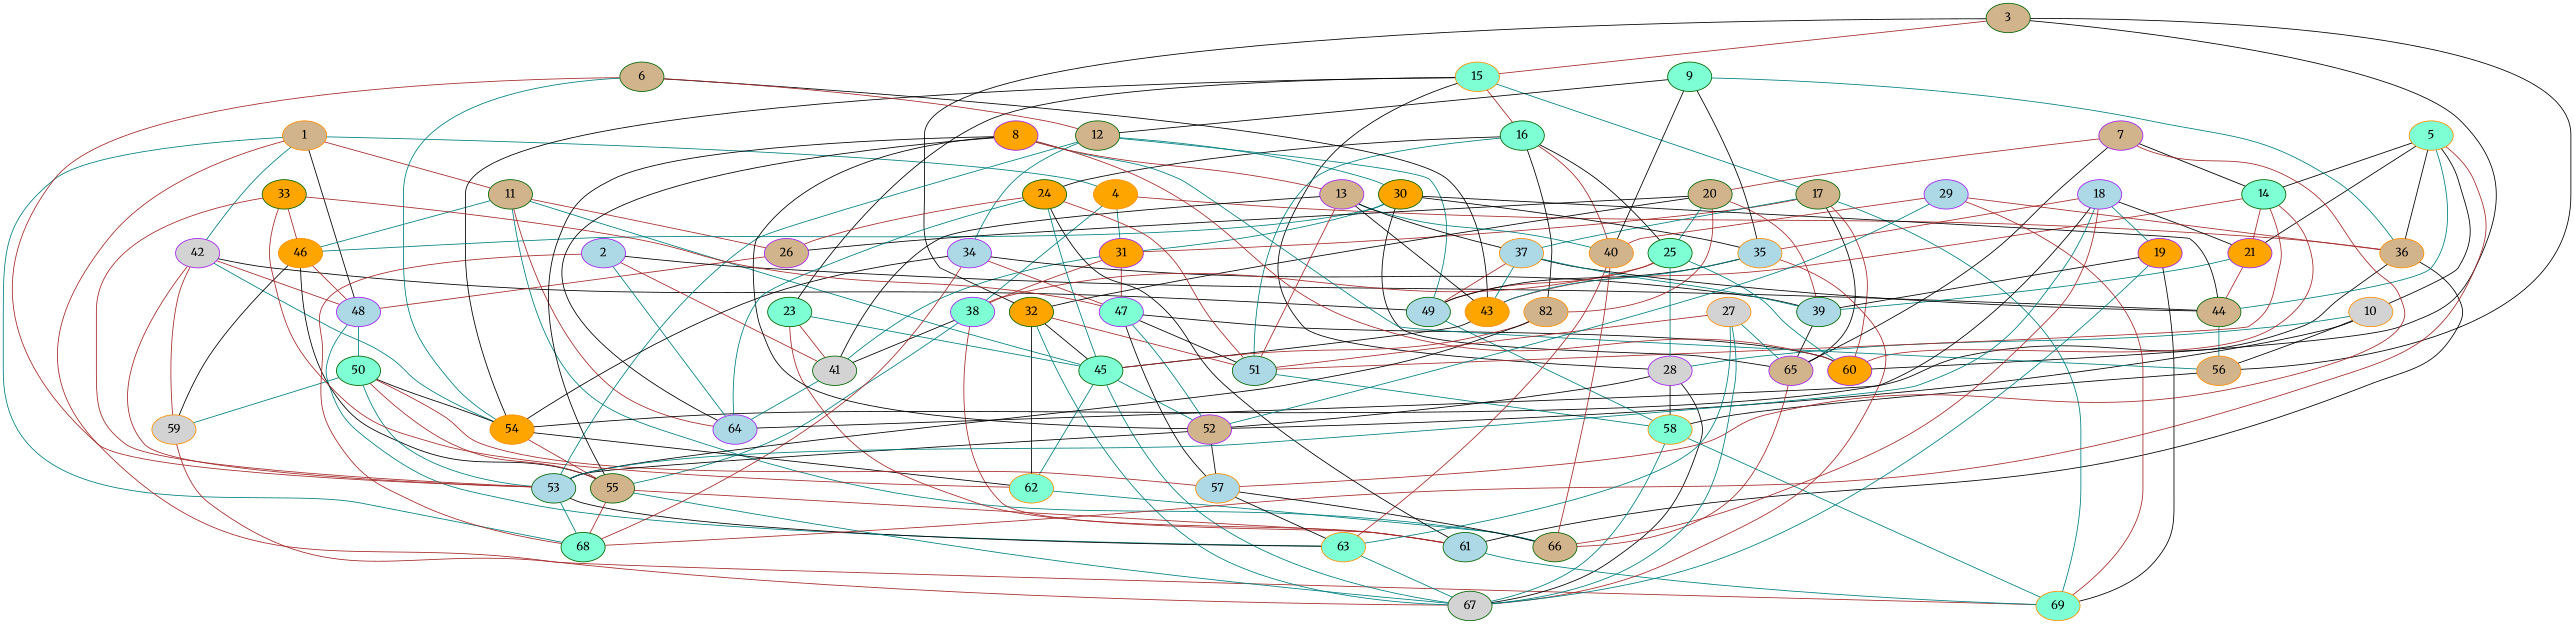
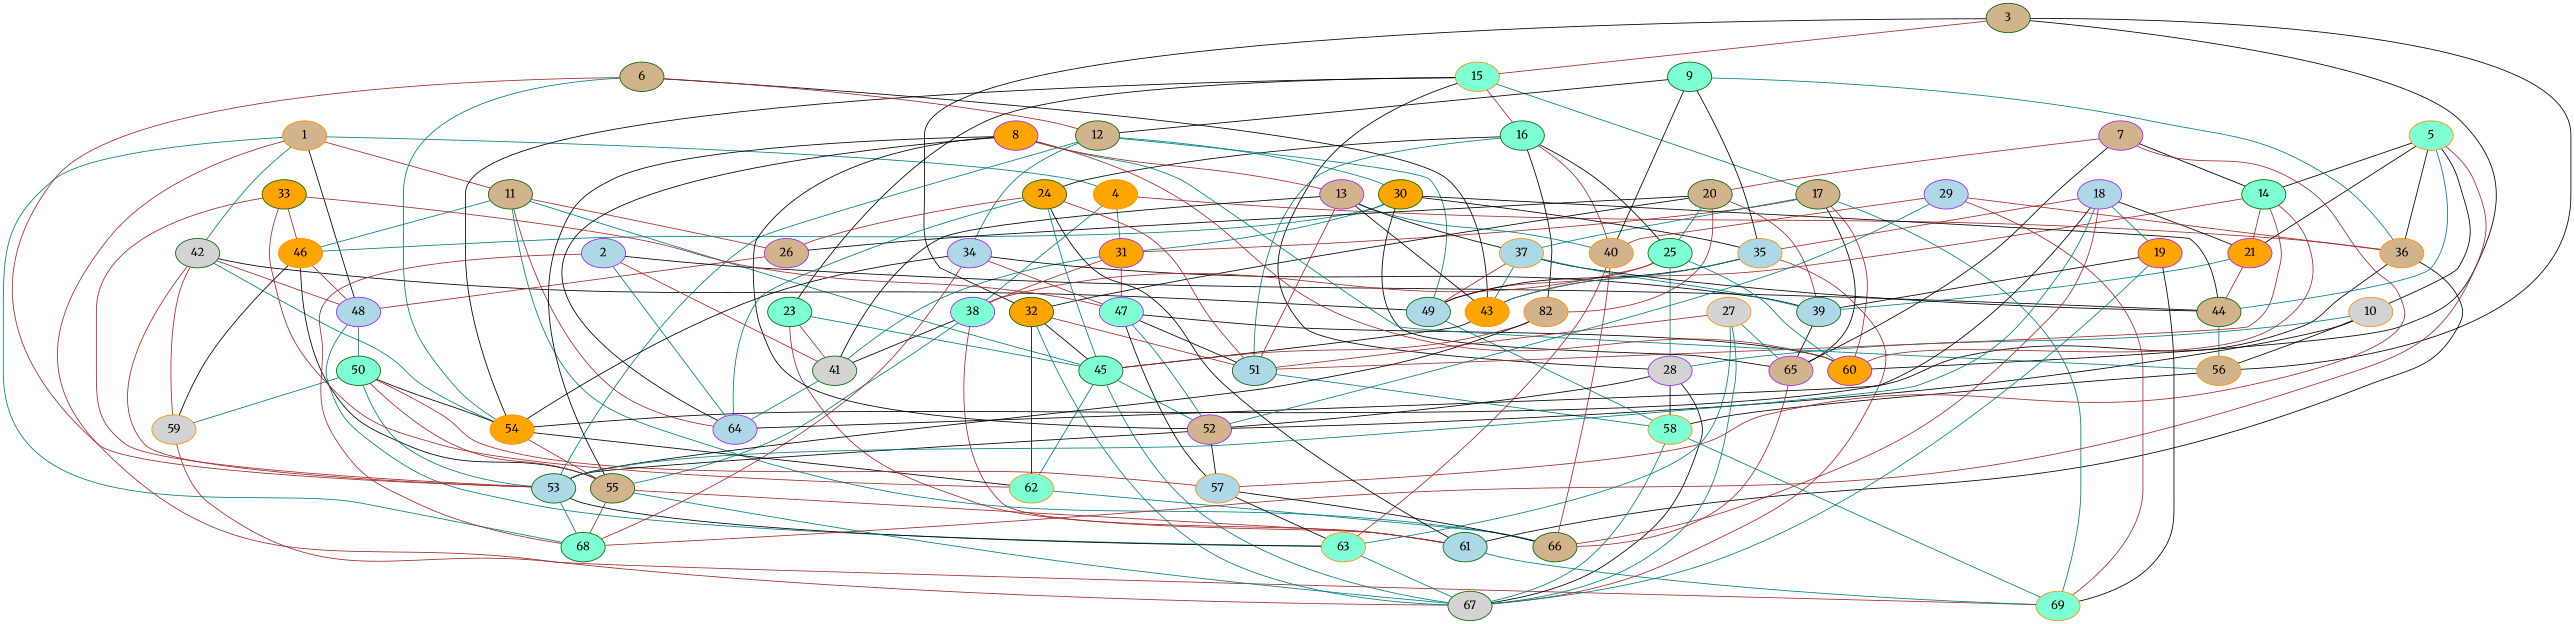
(198, 253) -> (198, 253)
